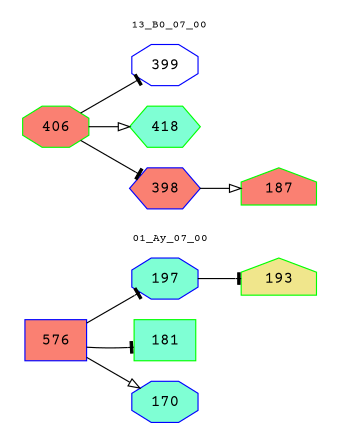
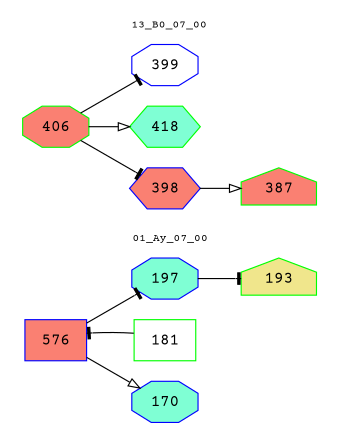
(279, 188) -> (279, 188)
(165, 340) -> (165, 340)
(107, 348) -> (113, 333)
